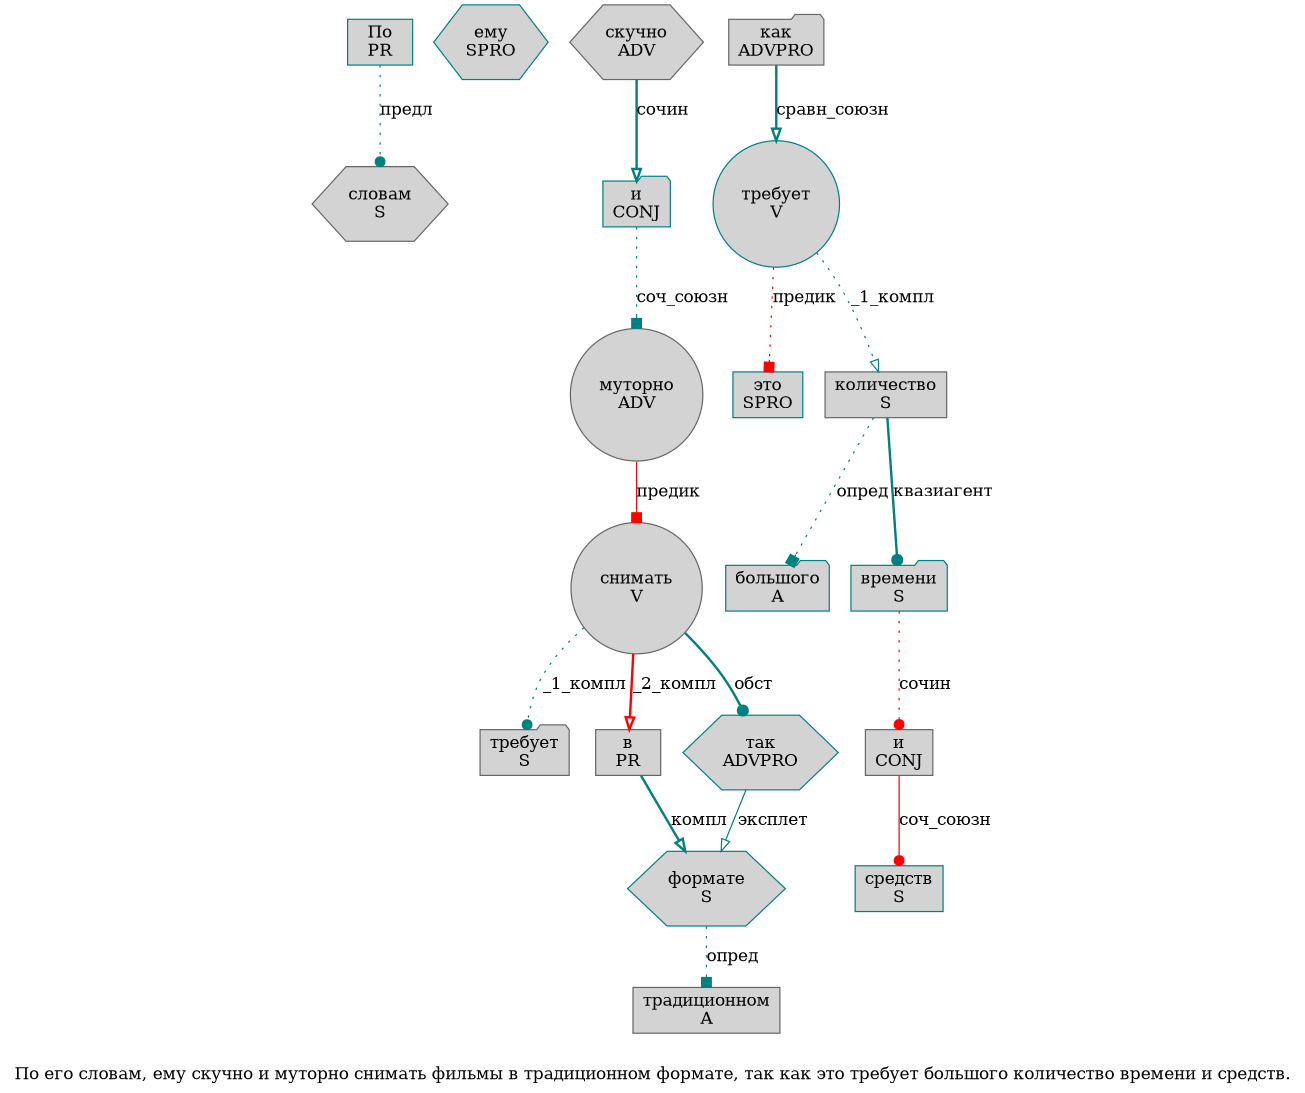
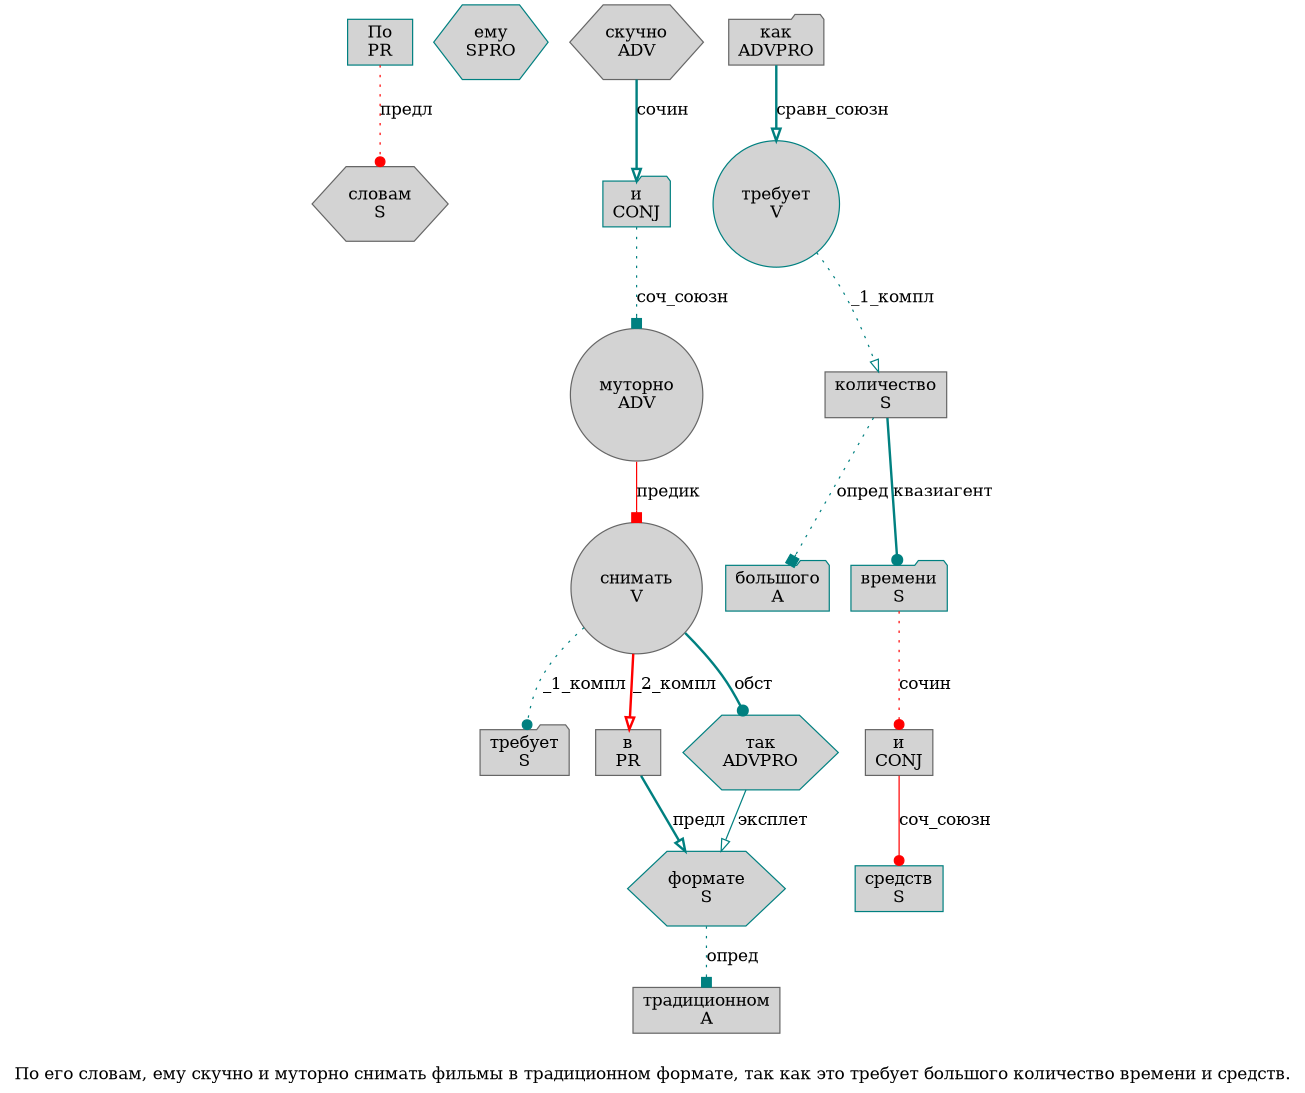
(380, 111) -> (380, 111)
(768, 395) -> none
(699, 821) -> (699, 821)
